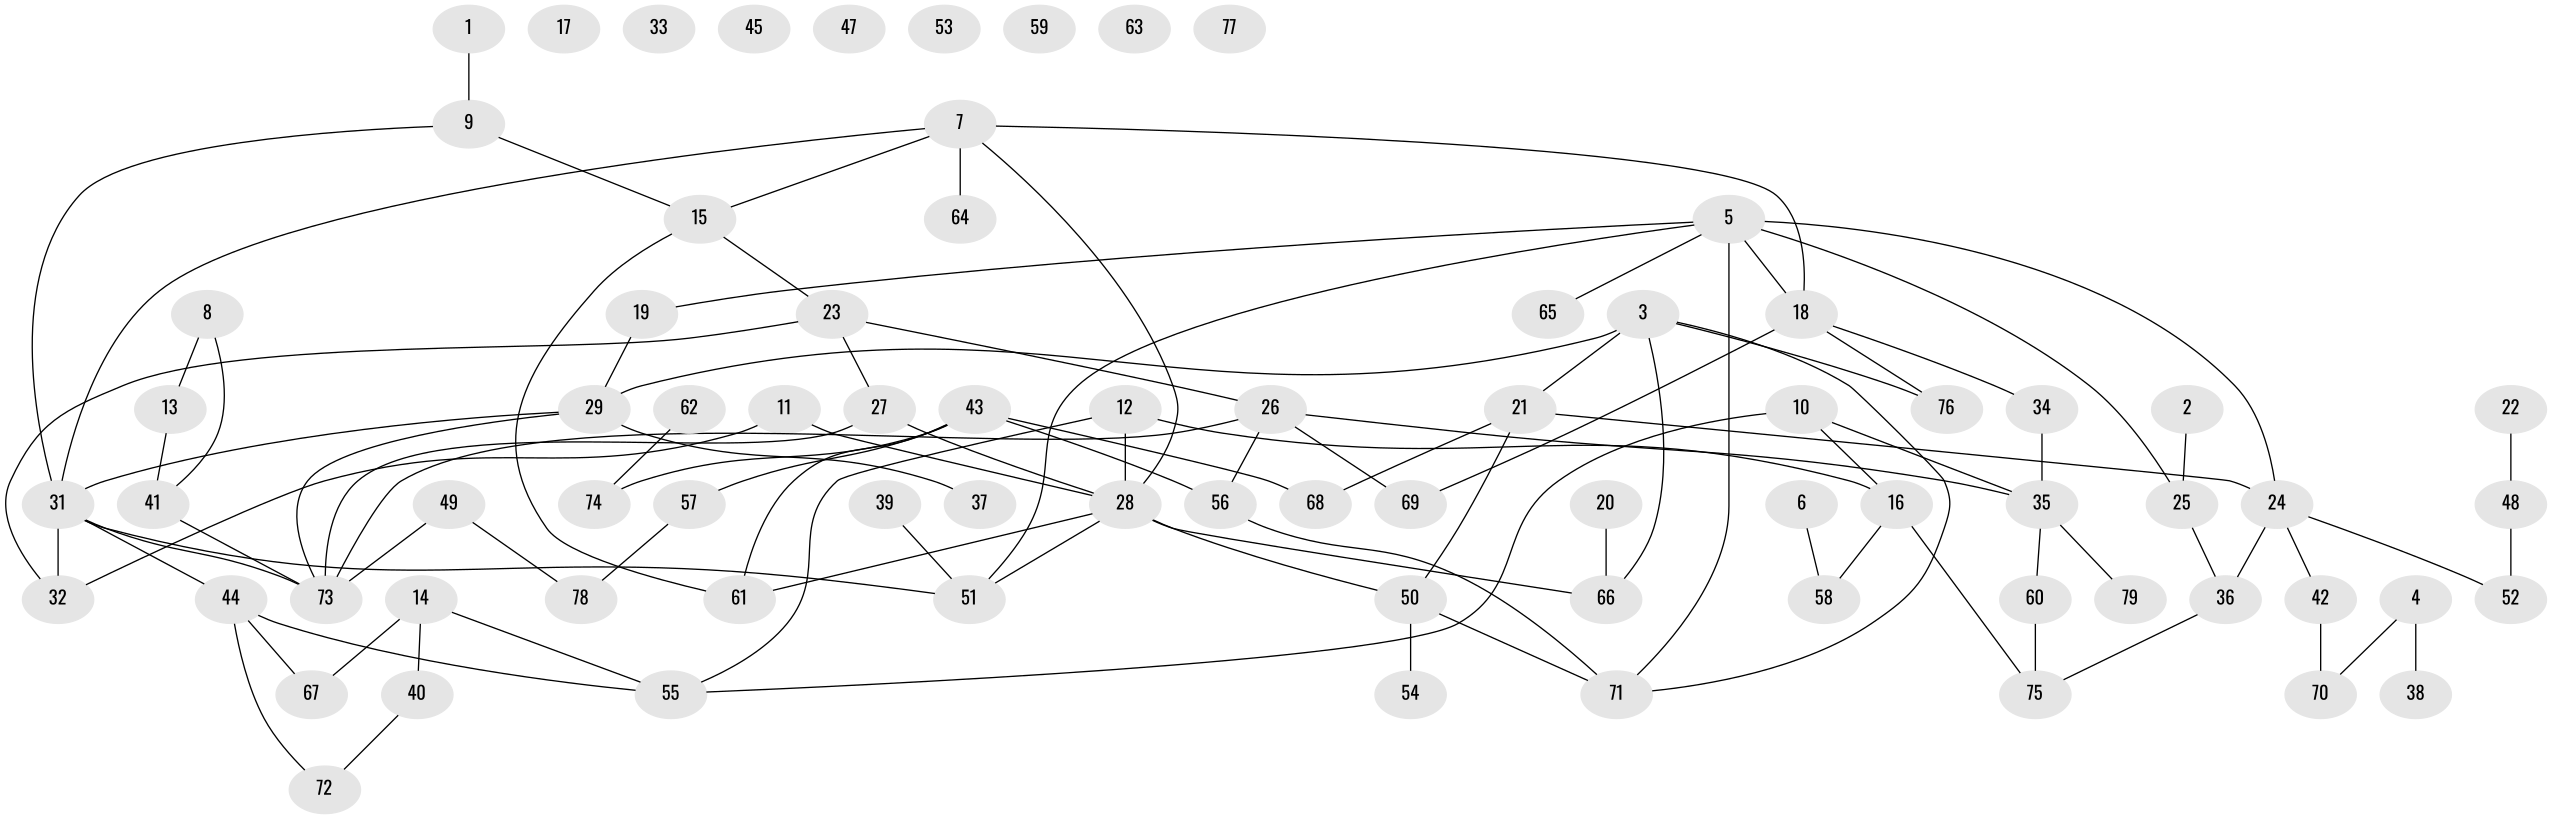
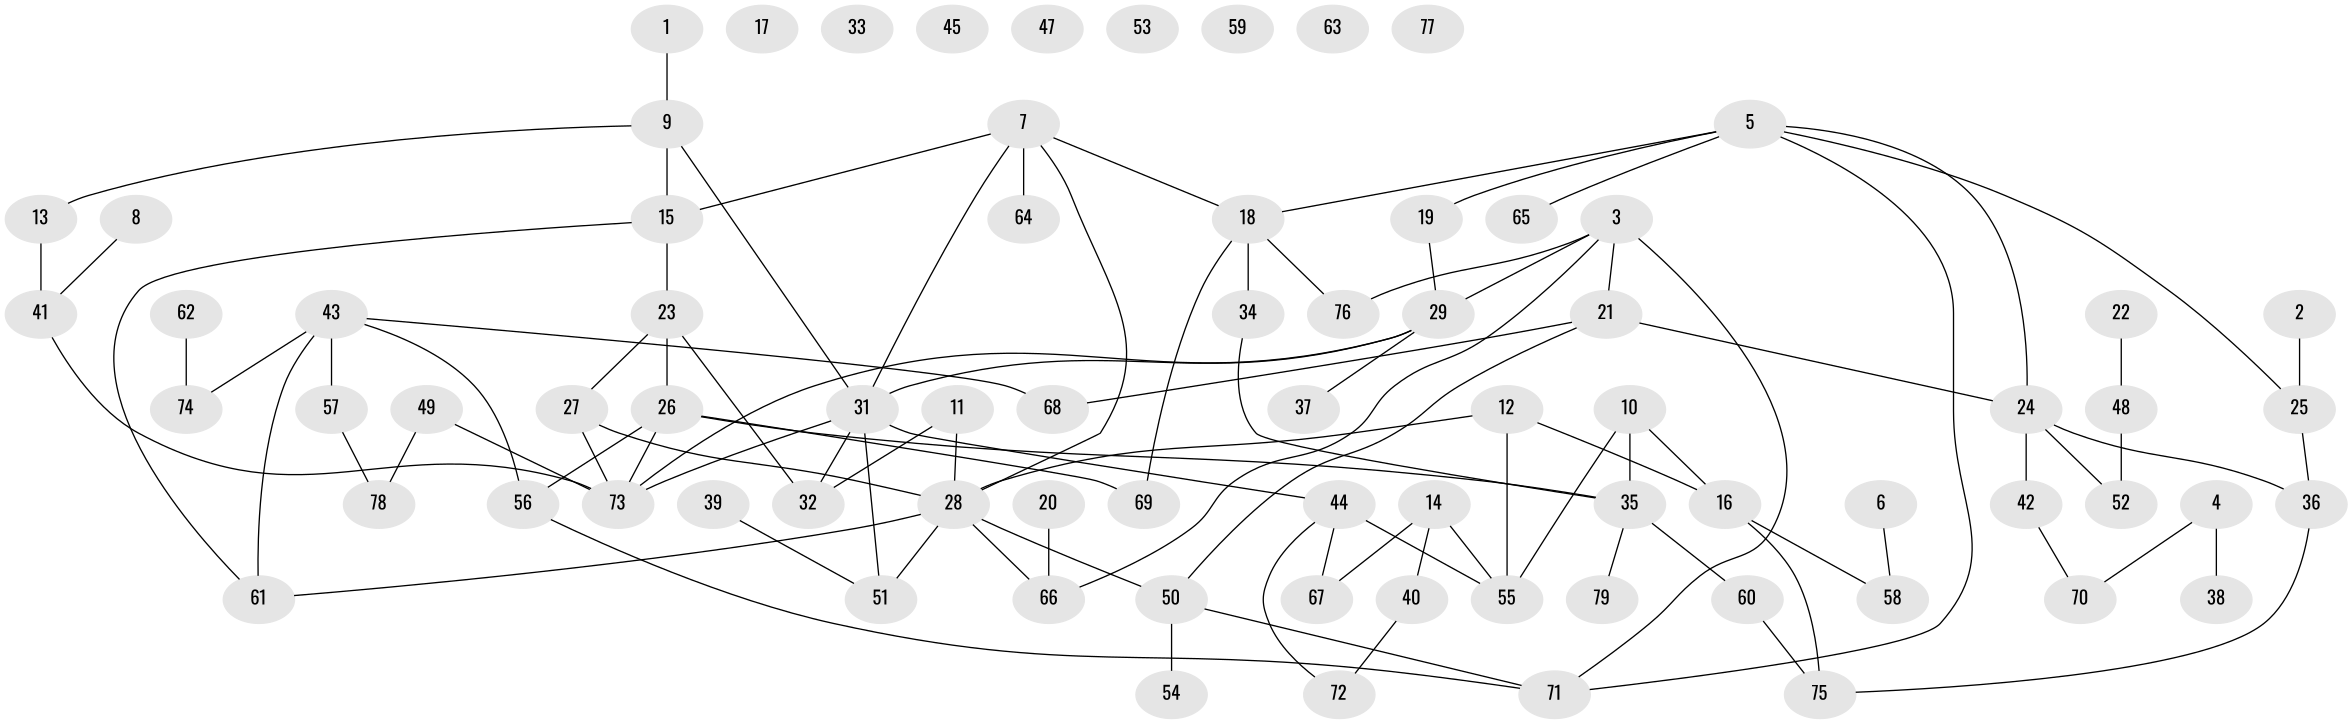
(1272, 305) -> none
(190, 360) -> (347, 146)
